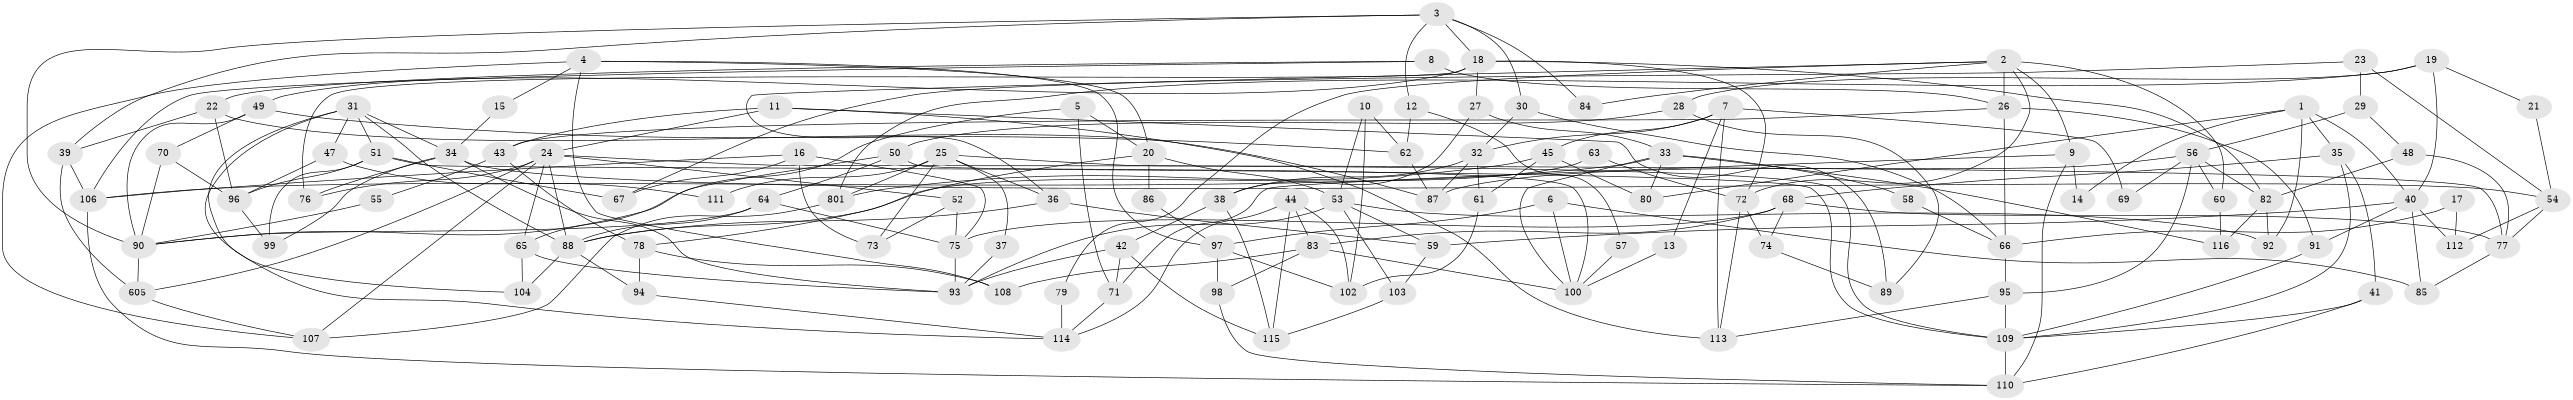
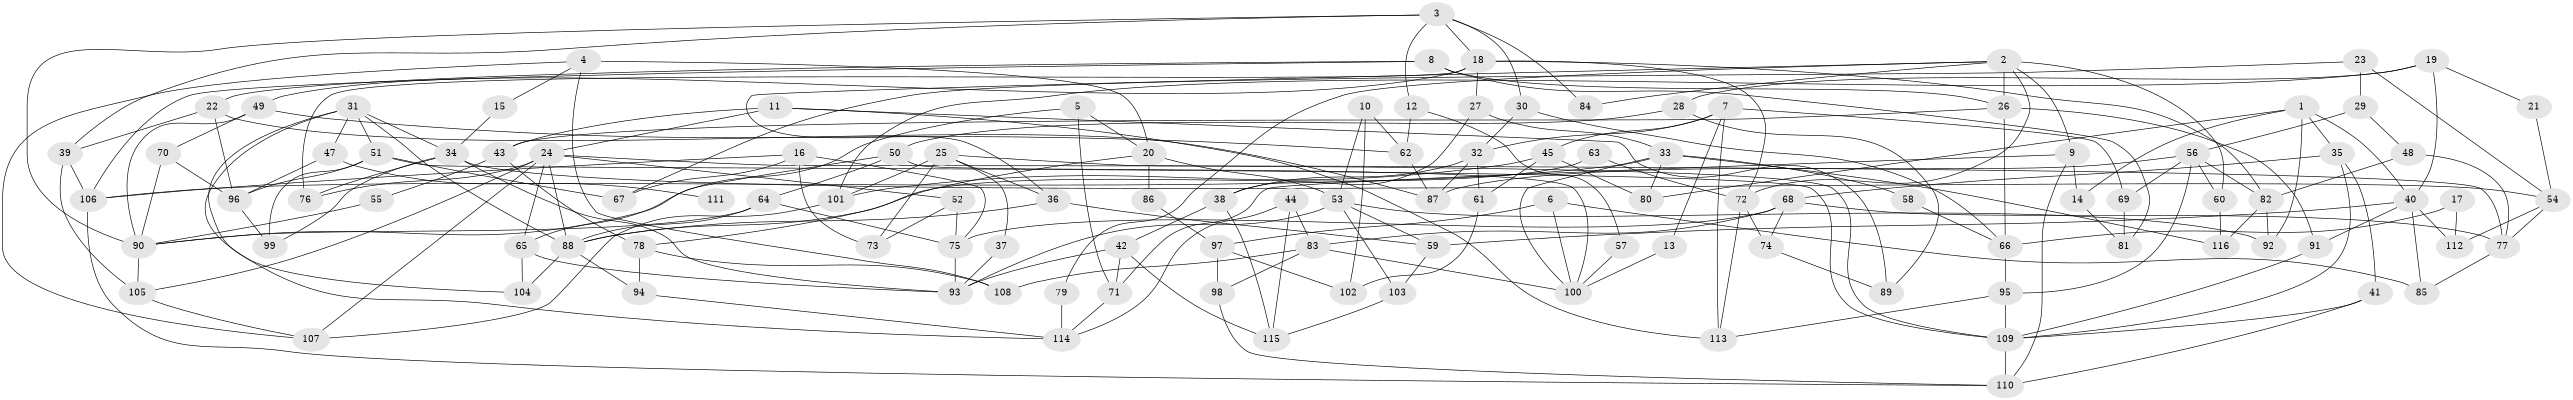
(1109, 105) -> none
(819, 177) -> none
(836, 200) -> (836, 200)
none -> (2124, 247)
(1342, 248) -> none
(138, 293) -> (138, 293)
